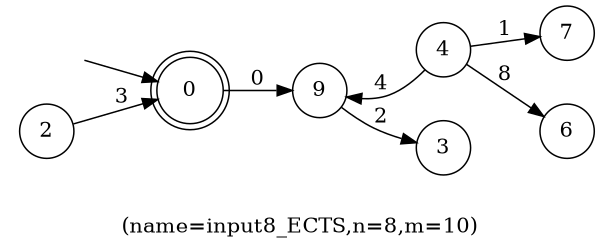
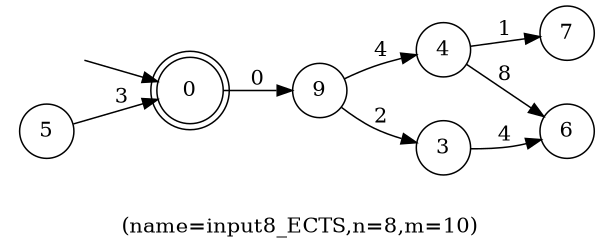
(397, 92) -> (373, 67)
(47, 131) -> (47, 131)
none -> (499, 148)
